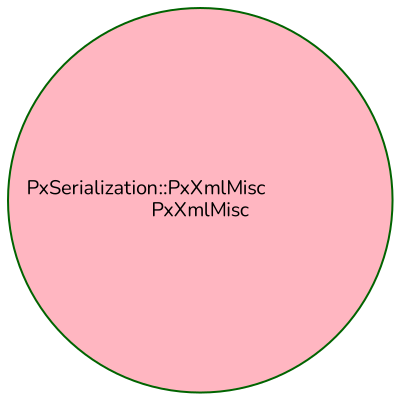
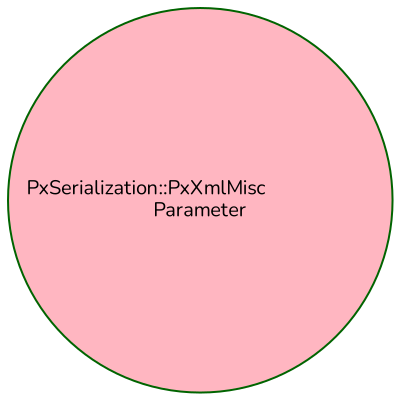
(200, 200) -> (200, 200)
